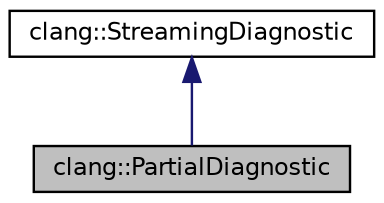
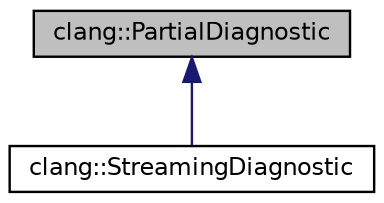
(192, 114) -> (192, 114)
